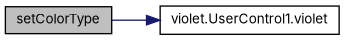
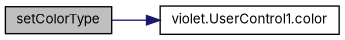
(250, 20) -> (250, 20)
